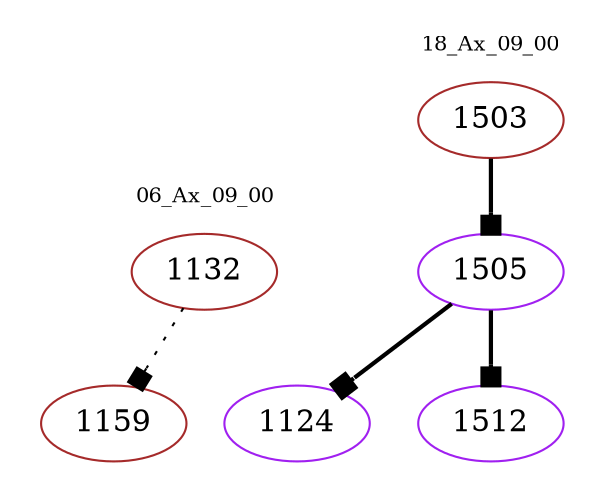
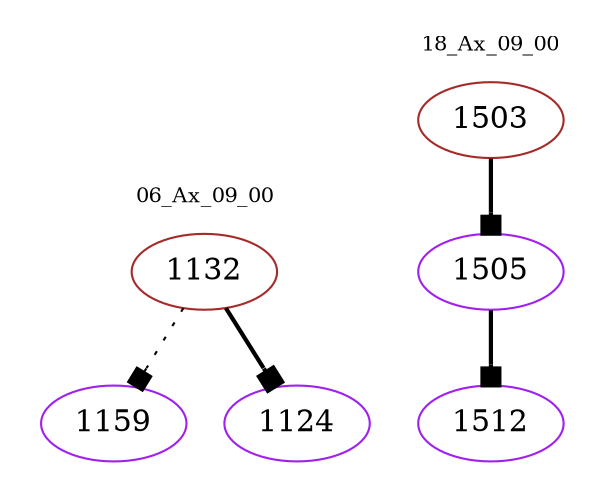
(415, 331) -> (245, 338)
(114, 423) -> (114, 423)
